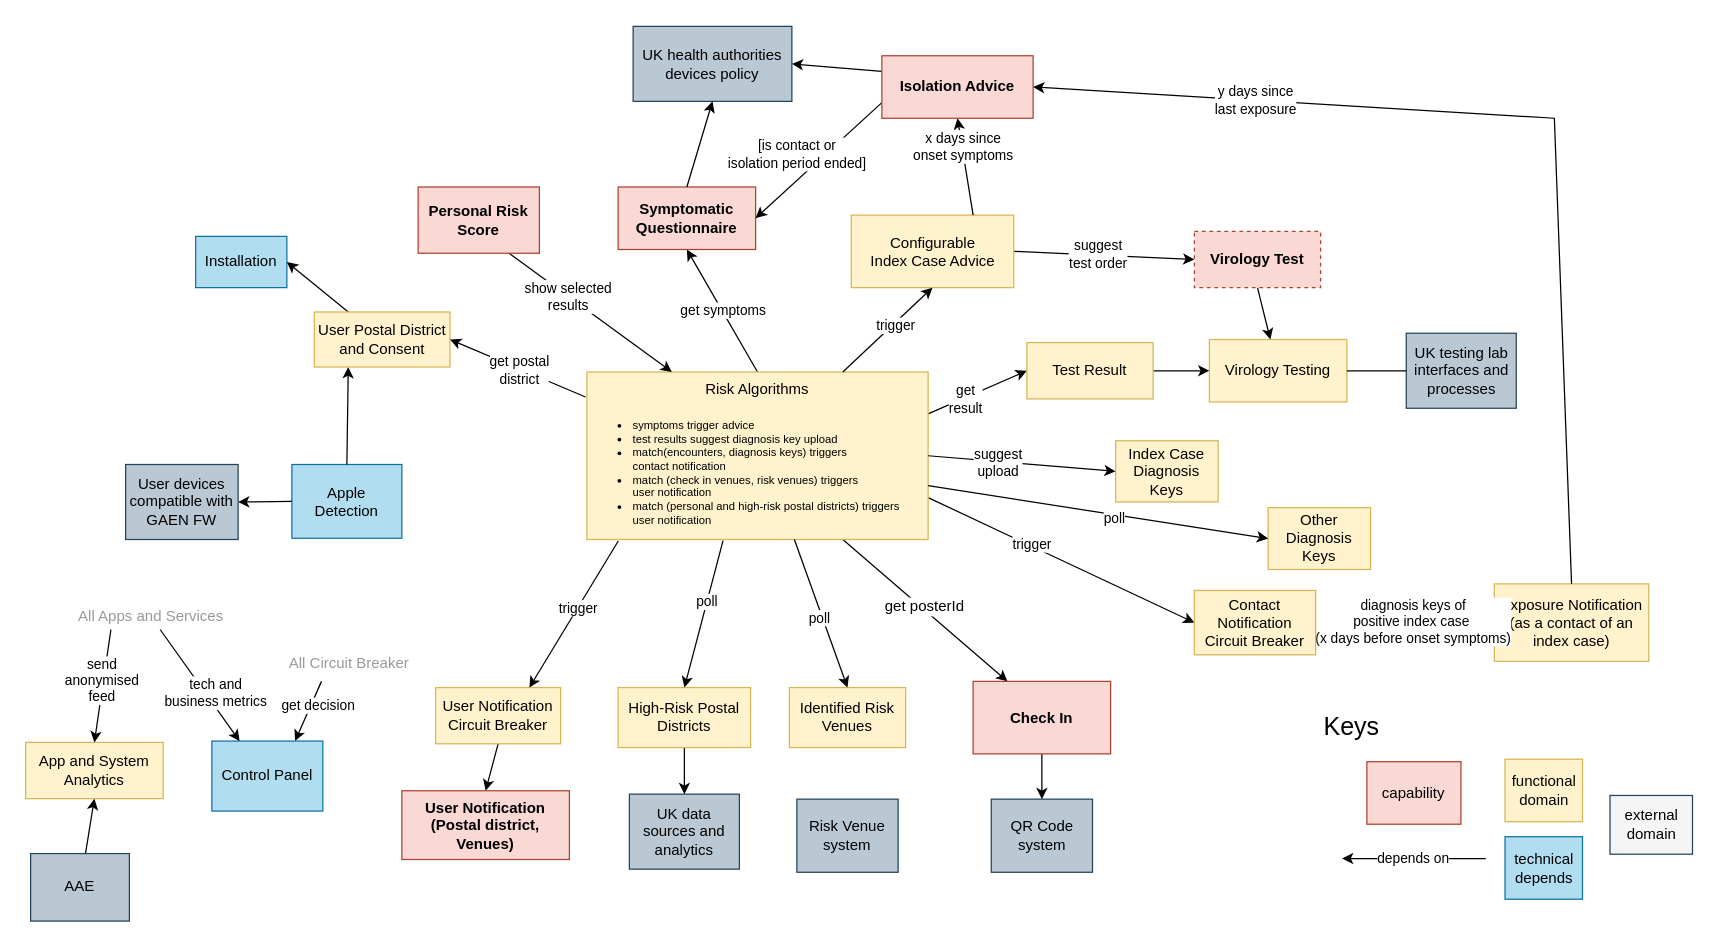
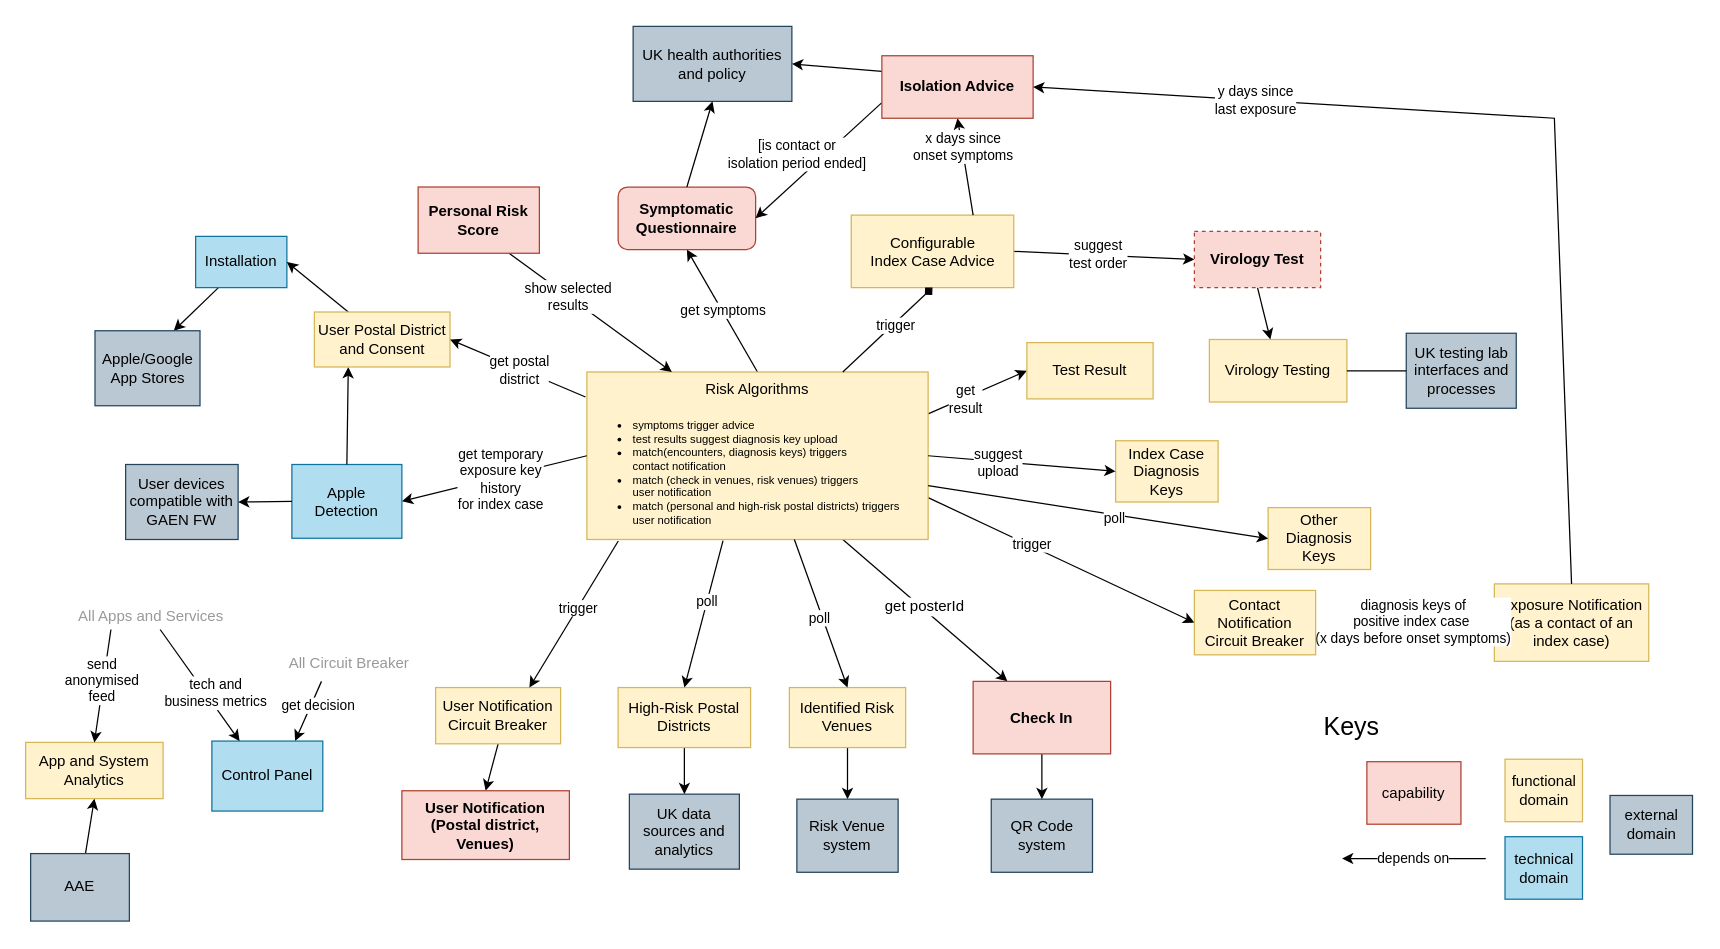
(713, 64) -> (713, 64)
(687, 218) -> (687, 218)
(925, 294) -> (925, 295)
none -> (199, 306)
none -> (148, 368)
(1177, 371) -> none
none -> (545, 466)
none -> (848, 769)
(1651, 825) -> (1651, 825)
(1544, 868) -> (1544, 868)
